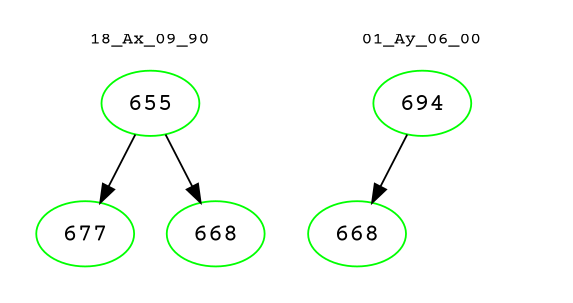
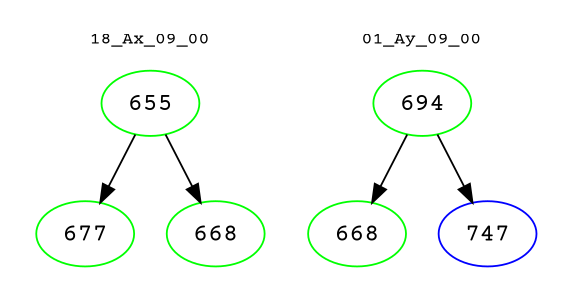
(150, 39) -> (150, 39)
(422, 39) -> (422, 39)
none -> (488, 234)
